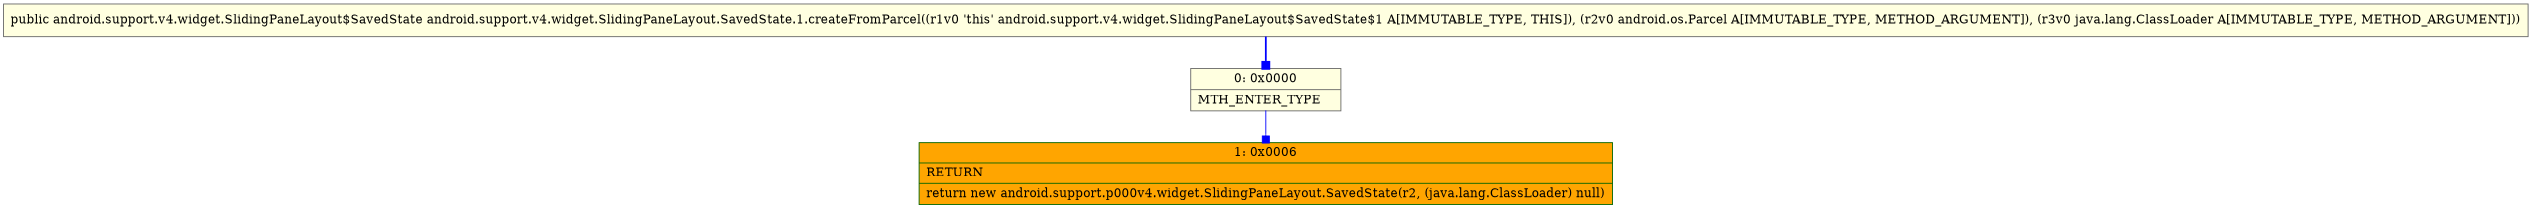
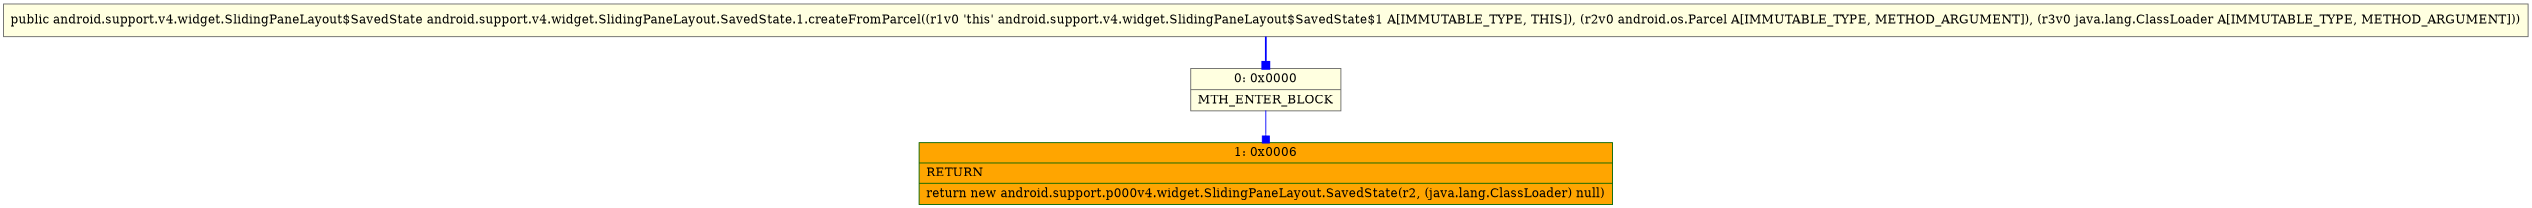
(1260, 100) -> (1266, 100)
